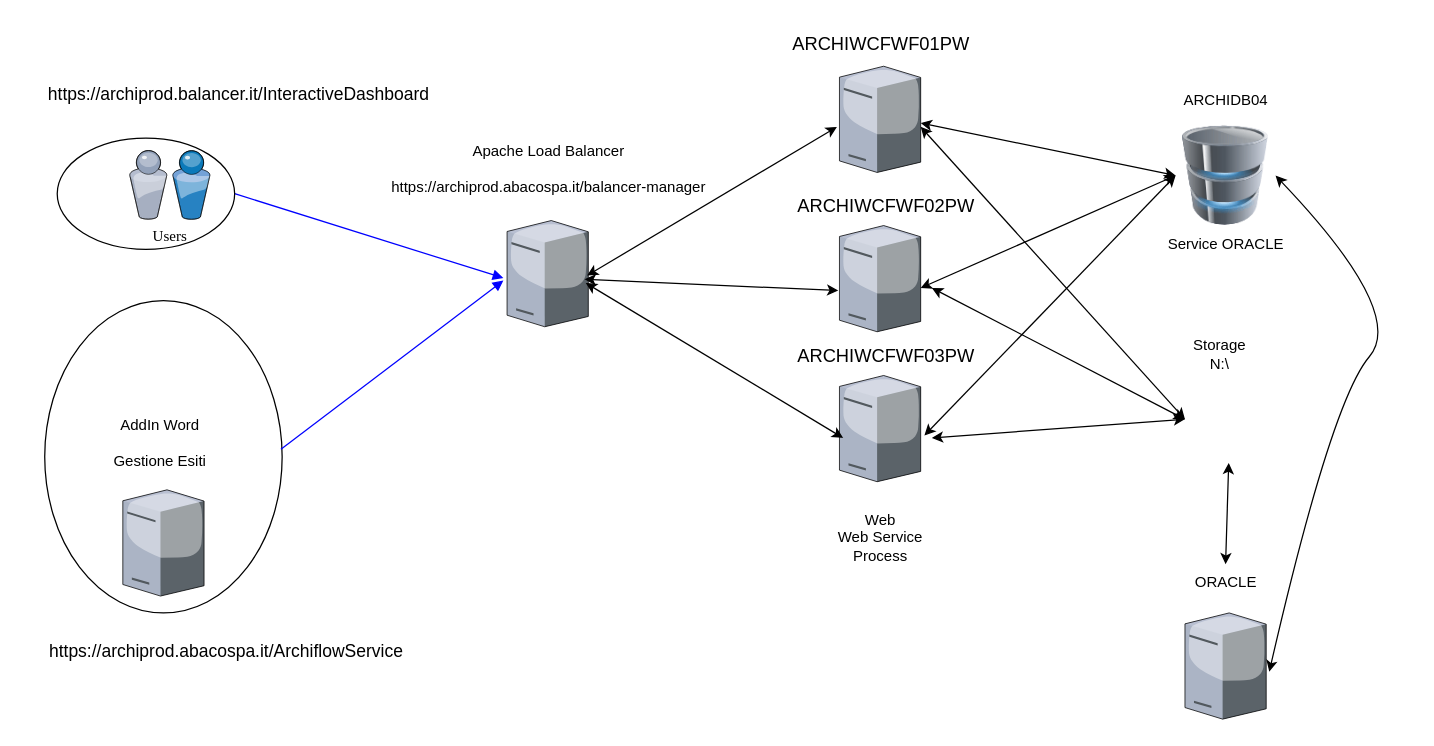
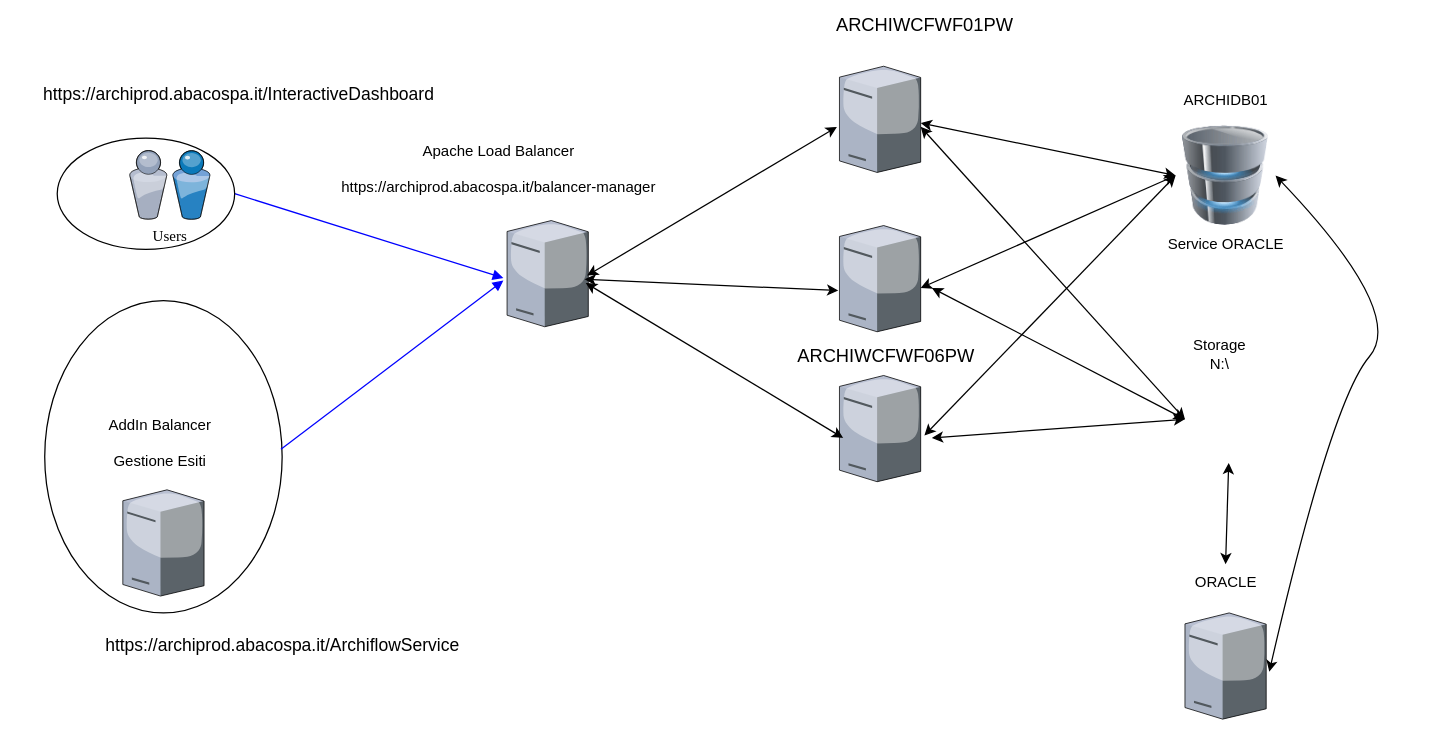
(880, 44) -> (924, 26)
(239, 94) -> (239, 94)
(1226, 101) -> (1226, 101)
(548, 169) -> (498, 169)
(886, 207) -> none
(886, 357) -> (886, 357)
(160, 443) -> (160, 443)
(880, 538) -> none
(226, 651) -> (282, 645)
